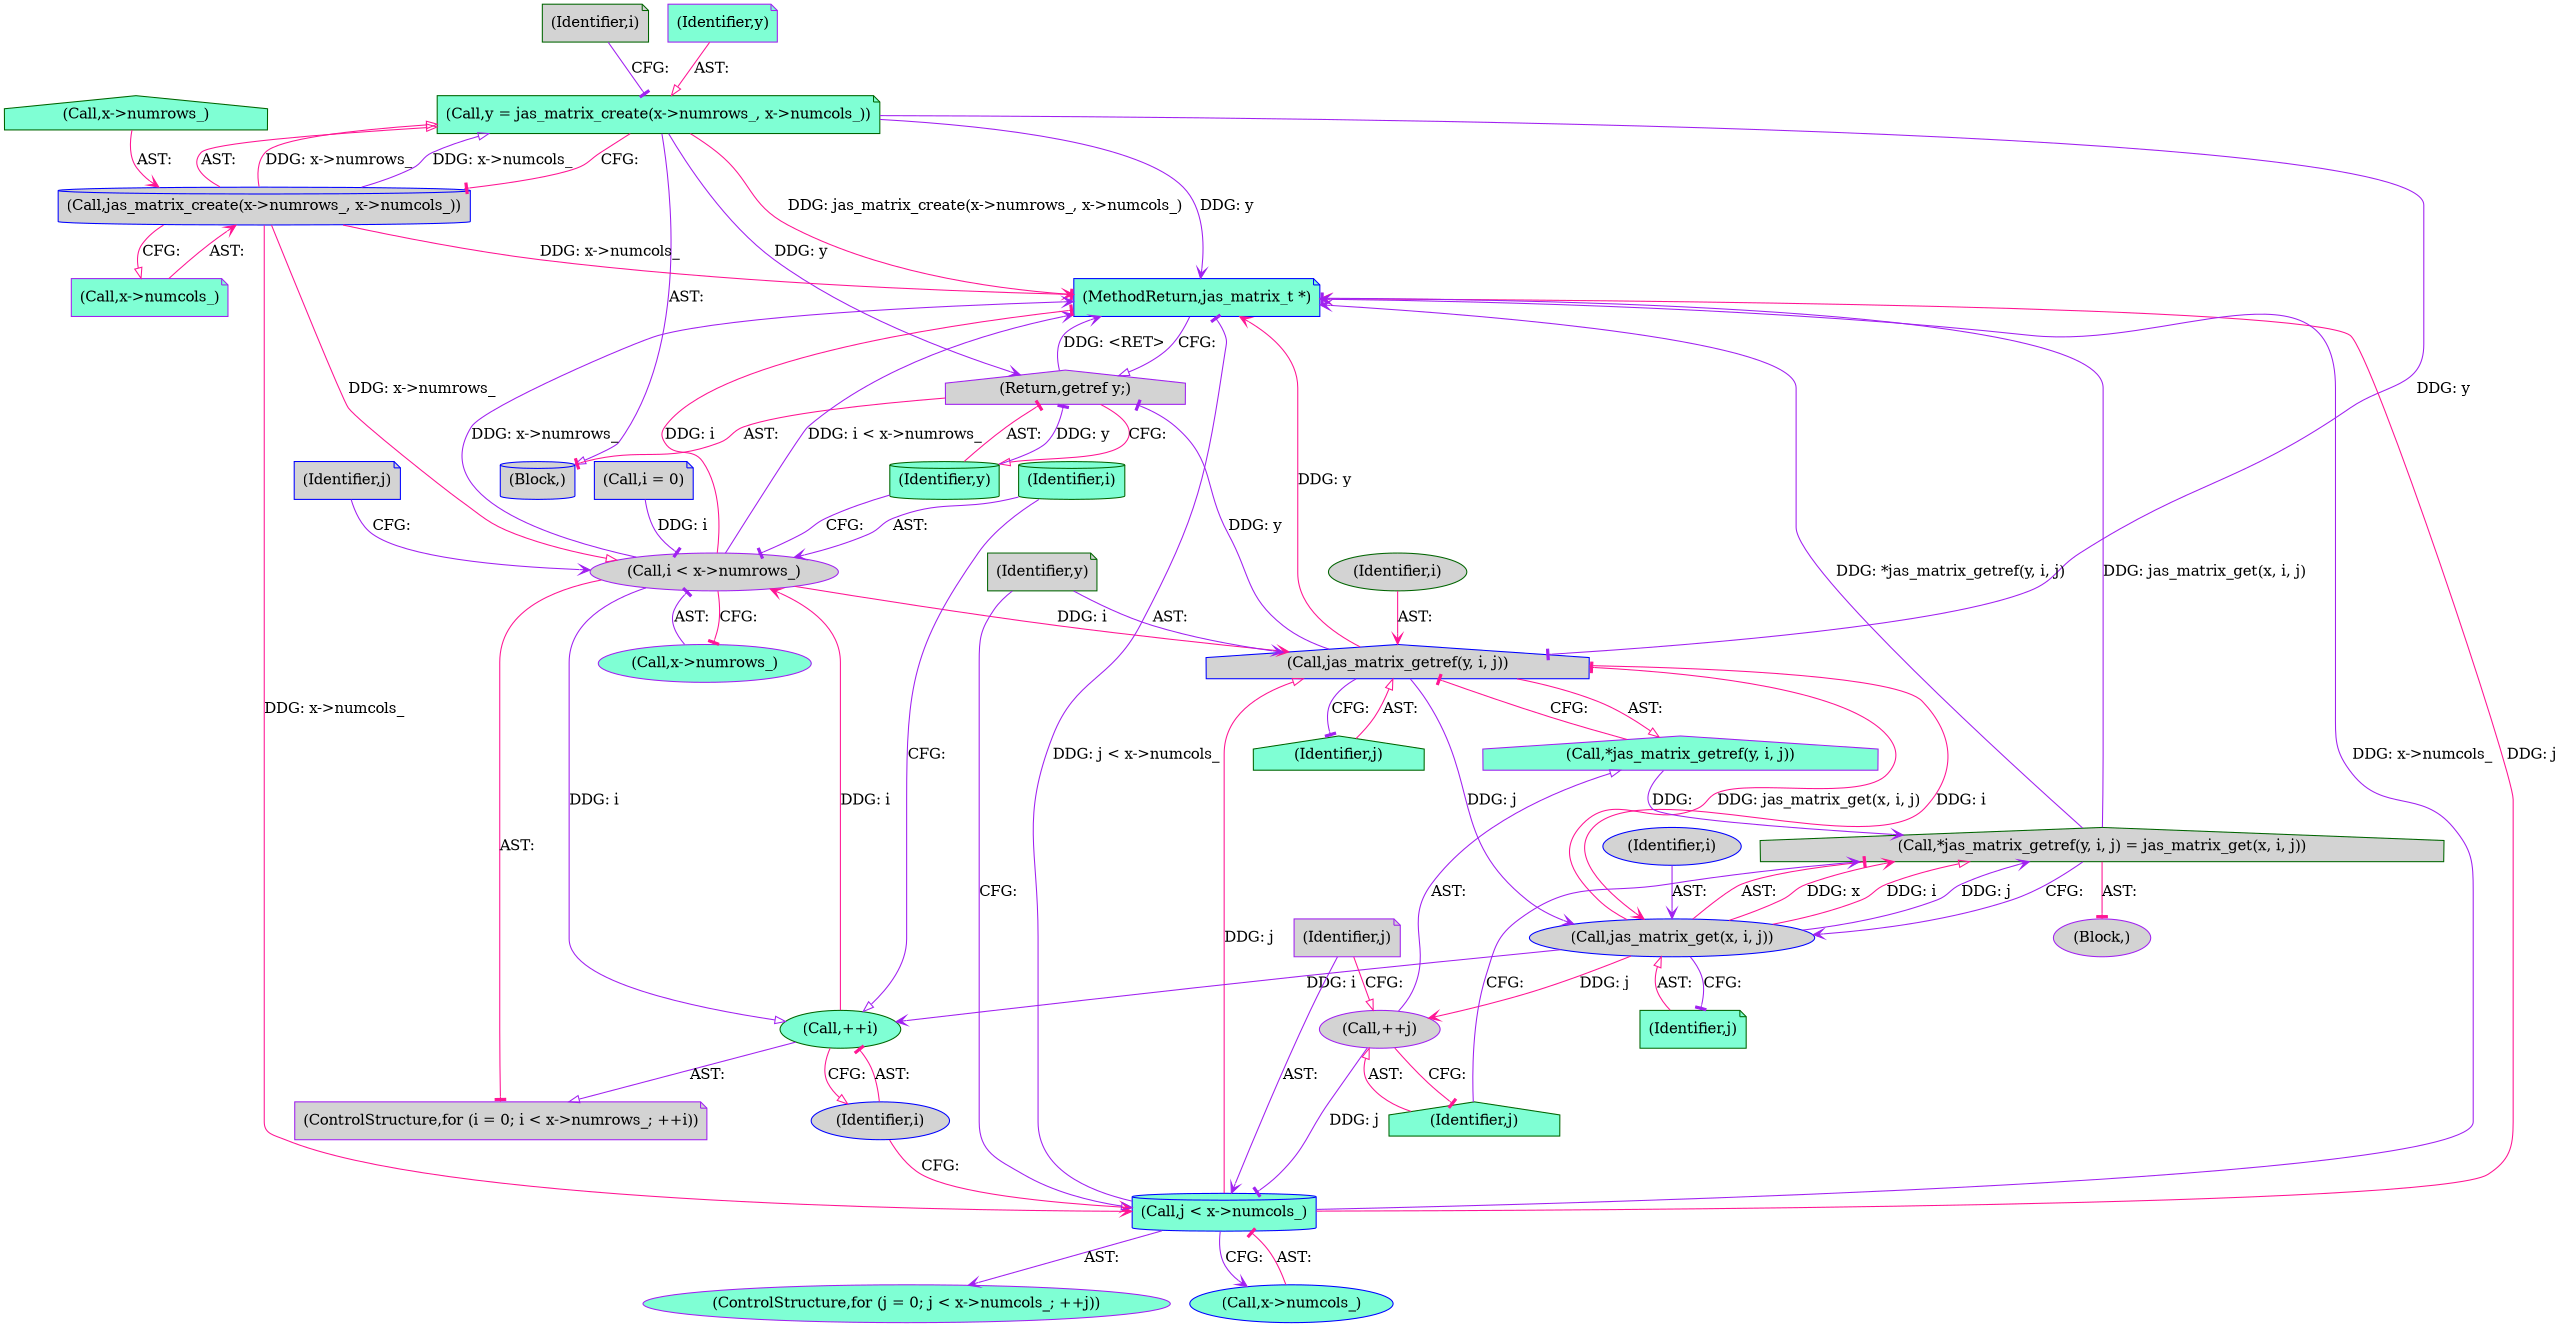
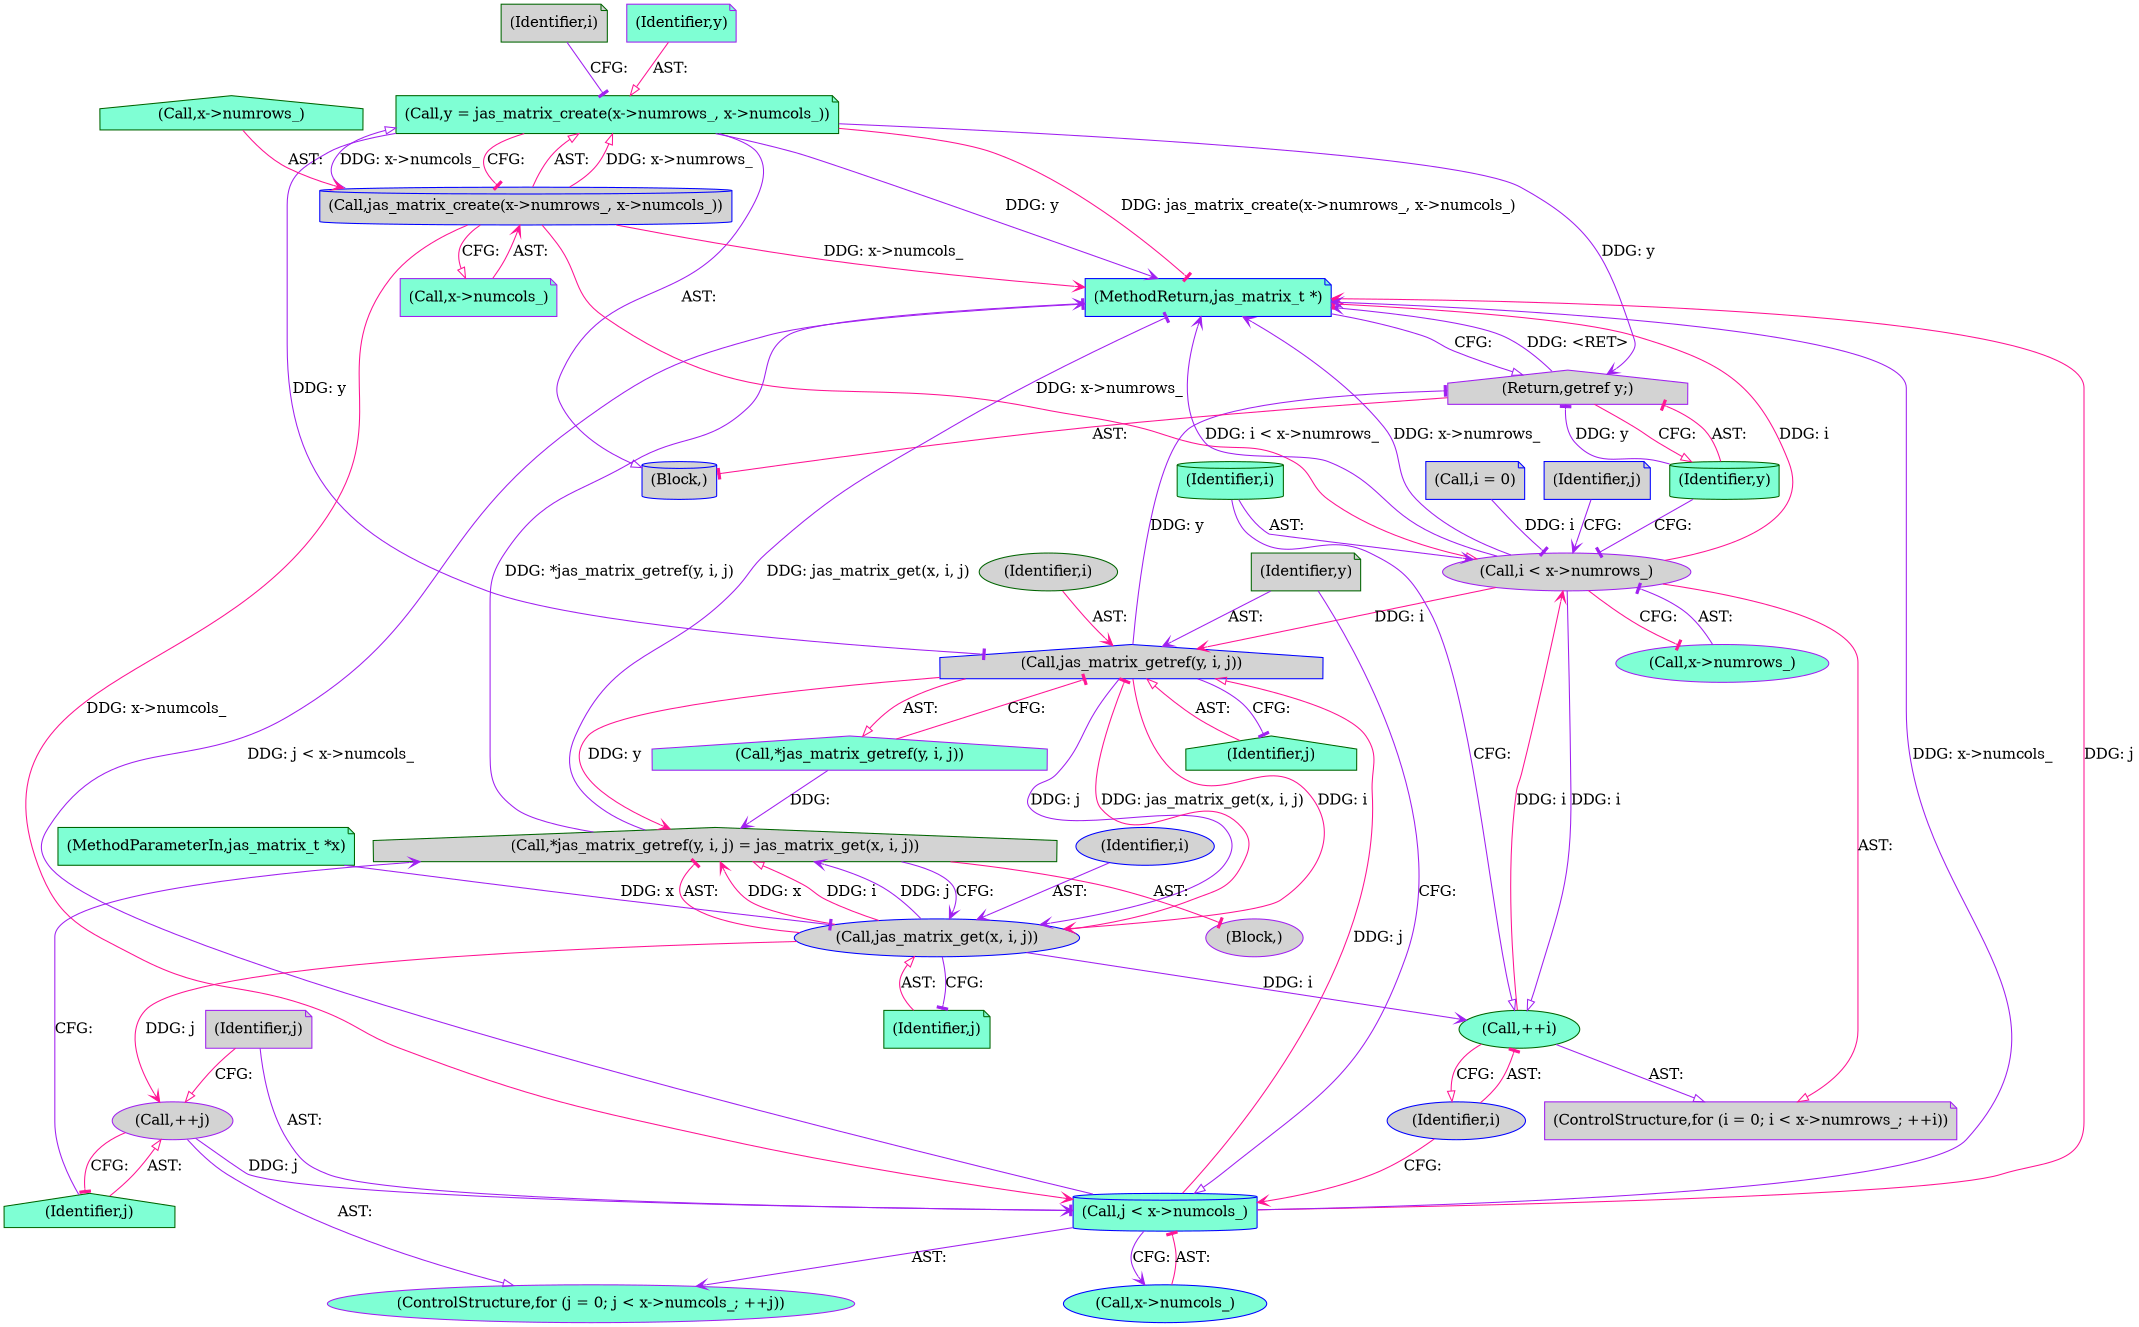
(1298, 488) -> (695, 705)
(500, 808) -> (1858, 780)
none -> (206, 846)
(1458, 855) -> (337, 1229)
